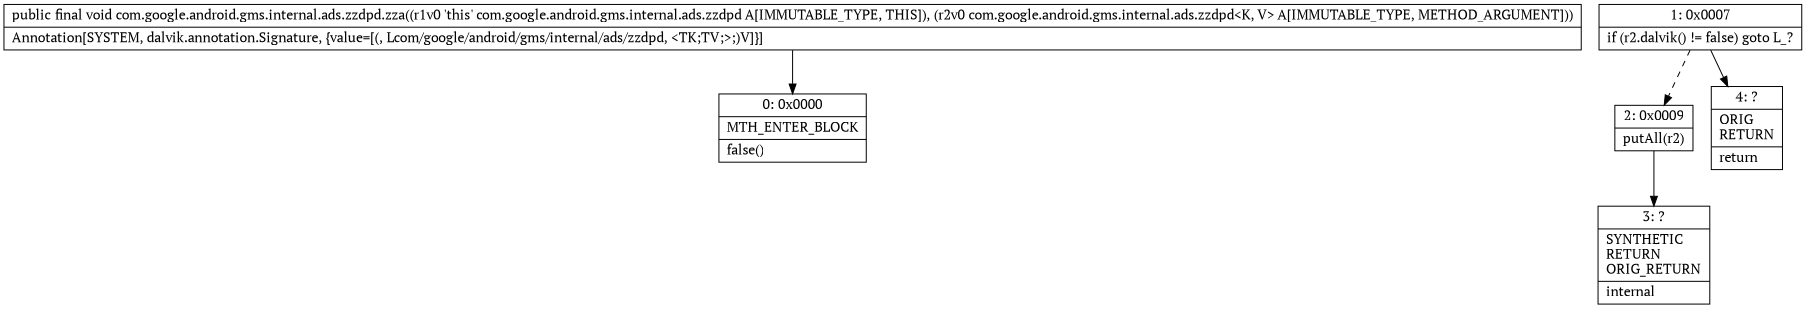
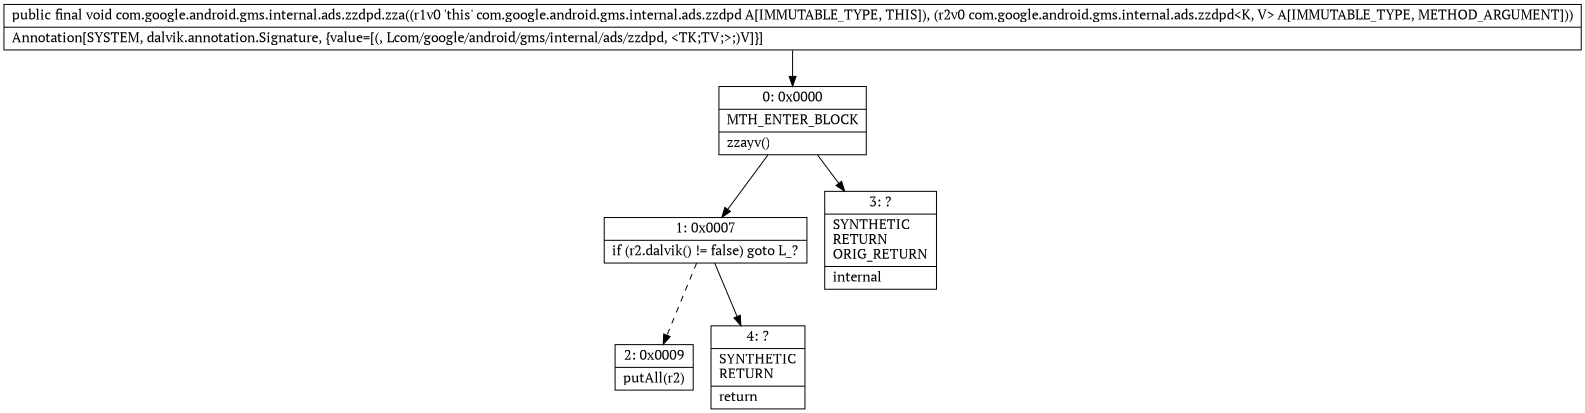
(1736, 120) -> (758, 359)
(746, 150) -> (749, 143)
(1654, 174) -> (828, 169)
none -> (748, 182)
